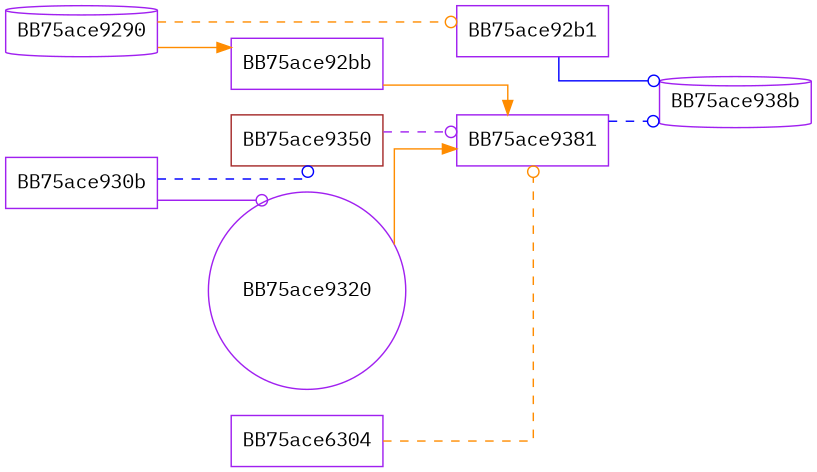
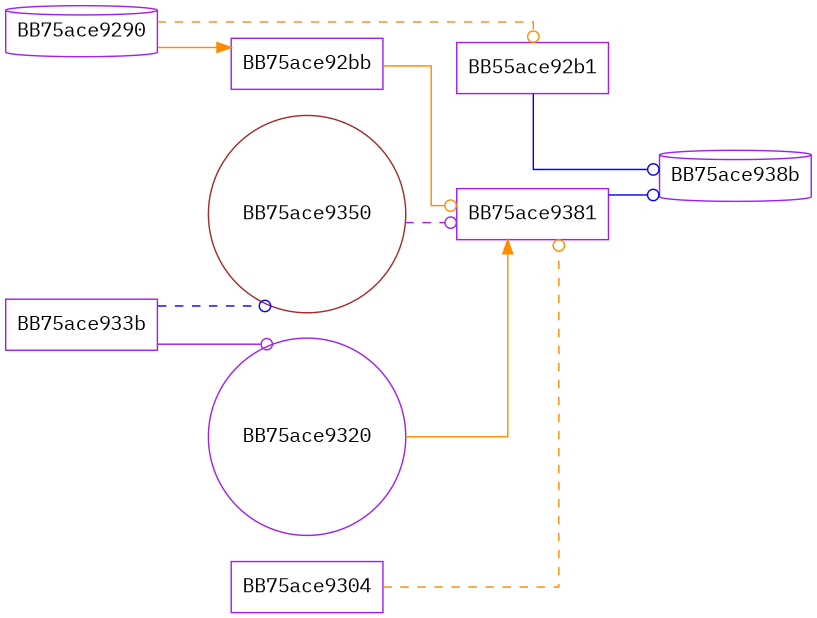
(533, 31) -> (533, 68)
(453, 85) -> (431, 119)
(628, 121) -> (628, 195)
(307, 140) -> (307, 214)
(82, 183) -> (82, 325)
(307, 441) -> (307, 587)
